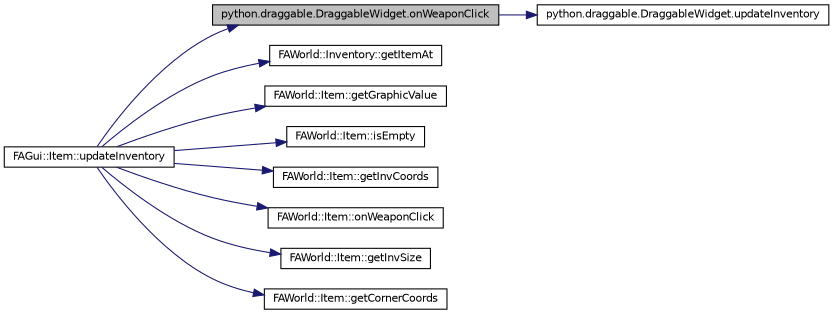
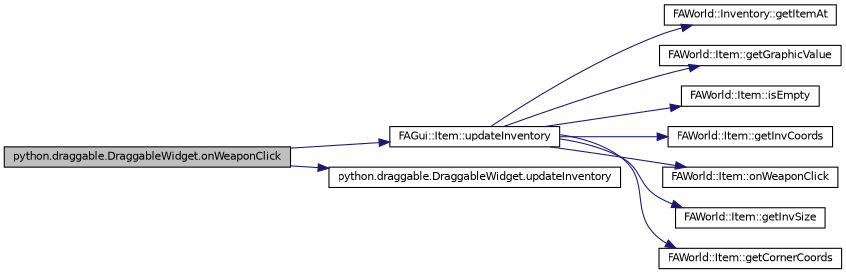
(154, 78) -> (335, 145)
